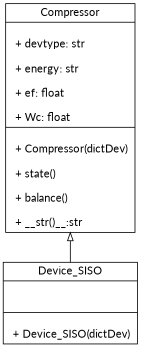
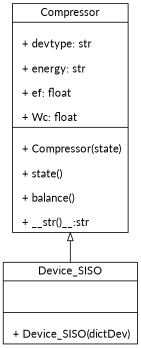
(70, 149) -> (70, 149)
